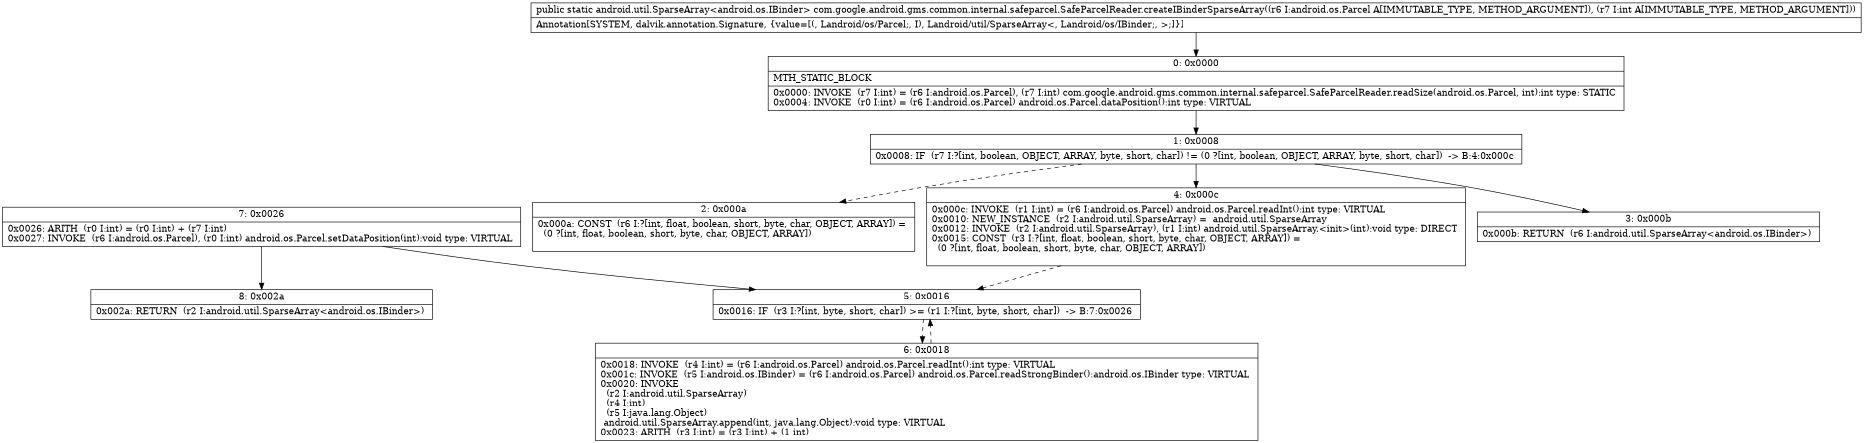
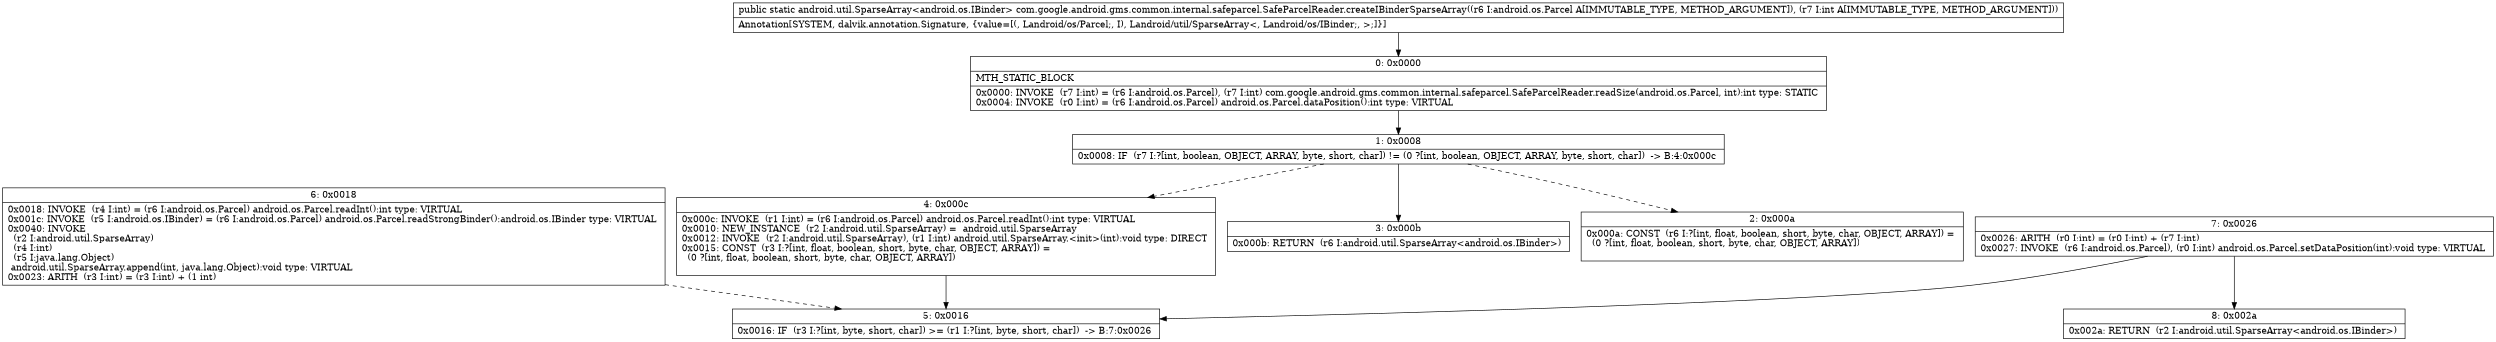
(1196, 173) -> (1239, 180)
(1022, 277) -> (946, 289)
(923, 328) -> none
(643, 384) -> (50, 229)
